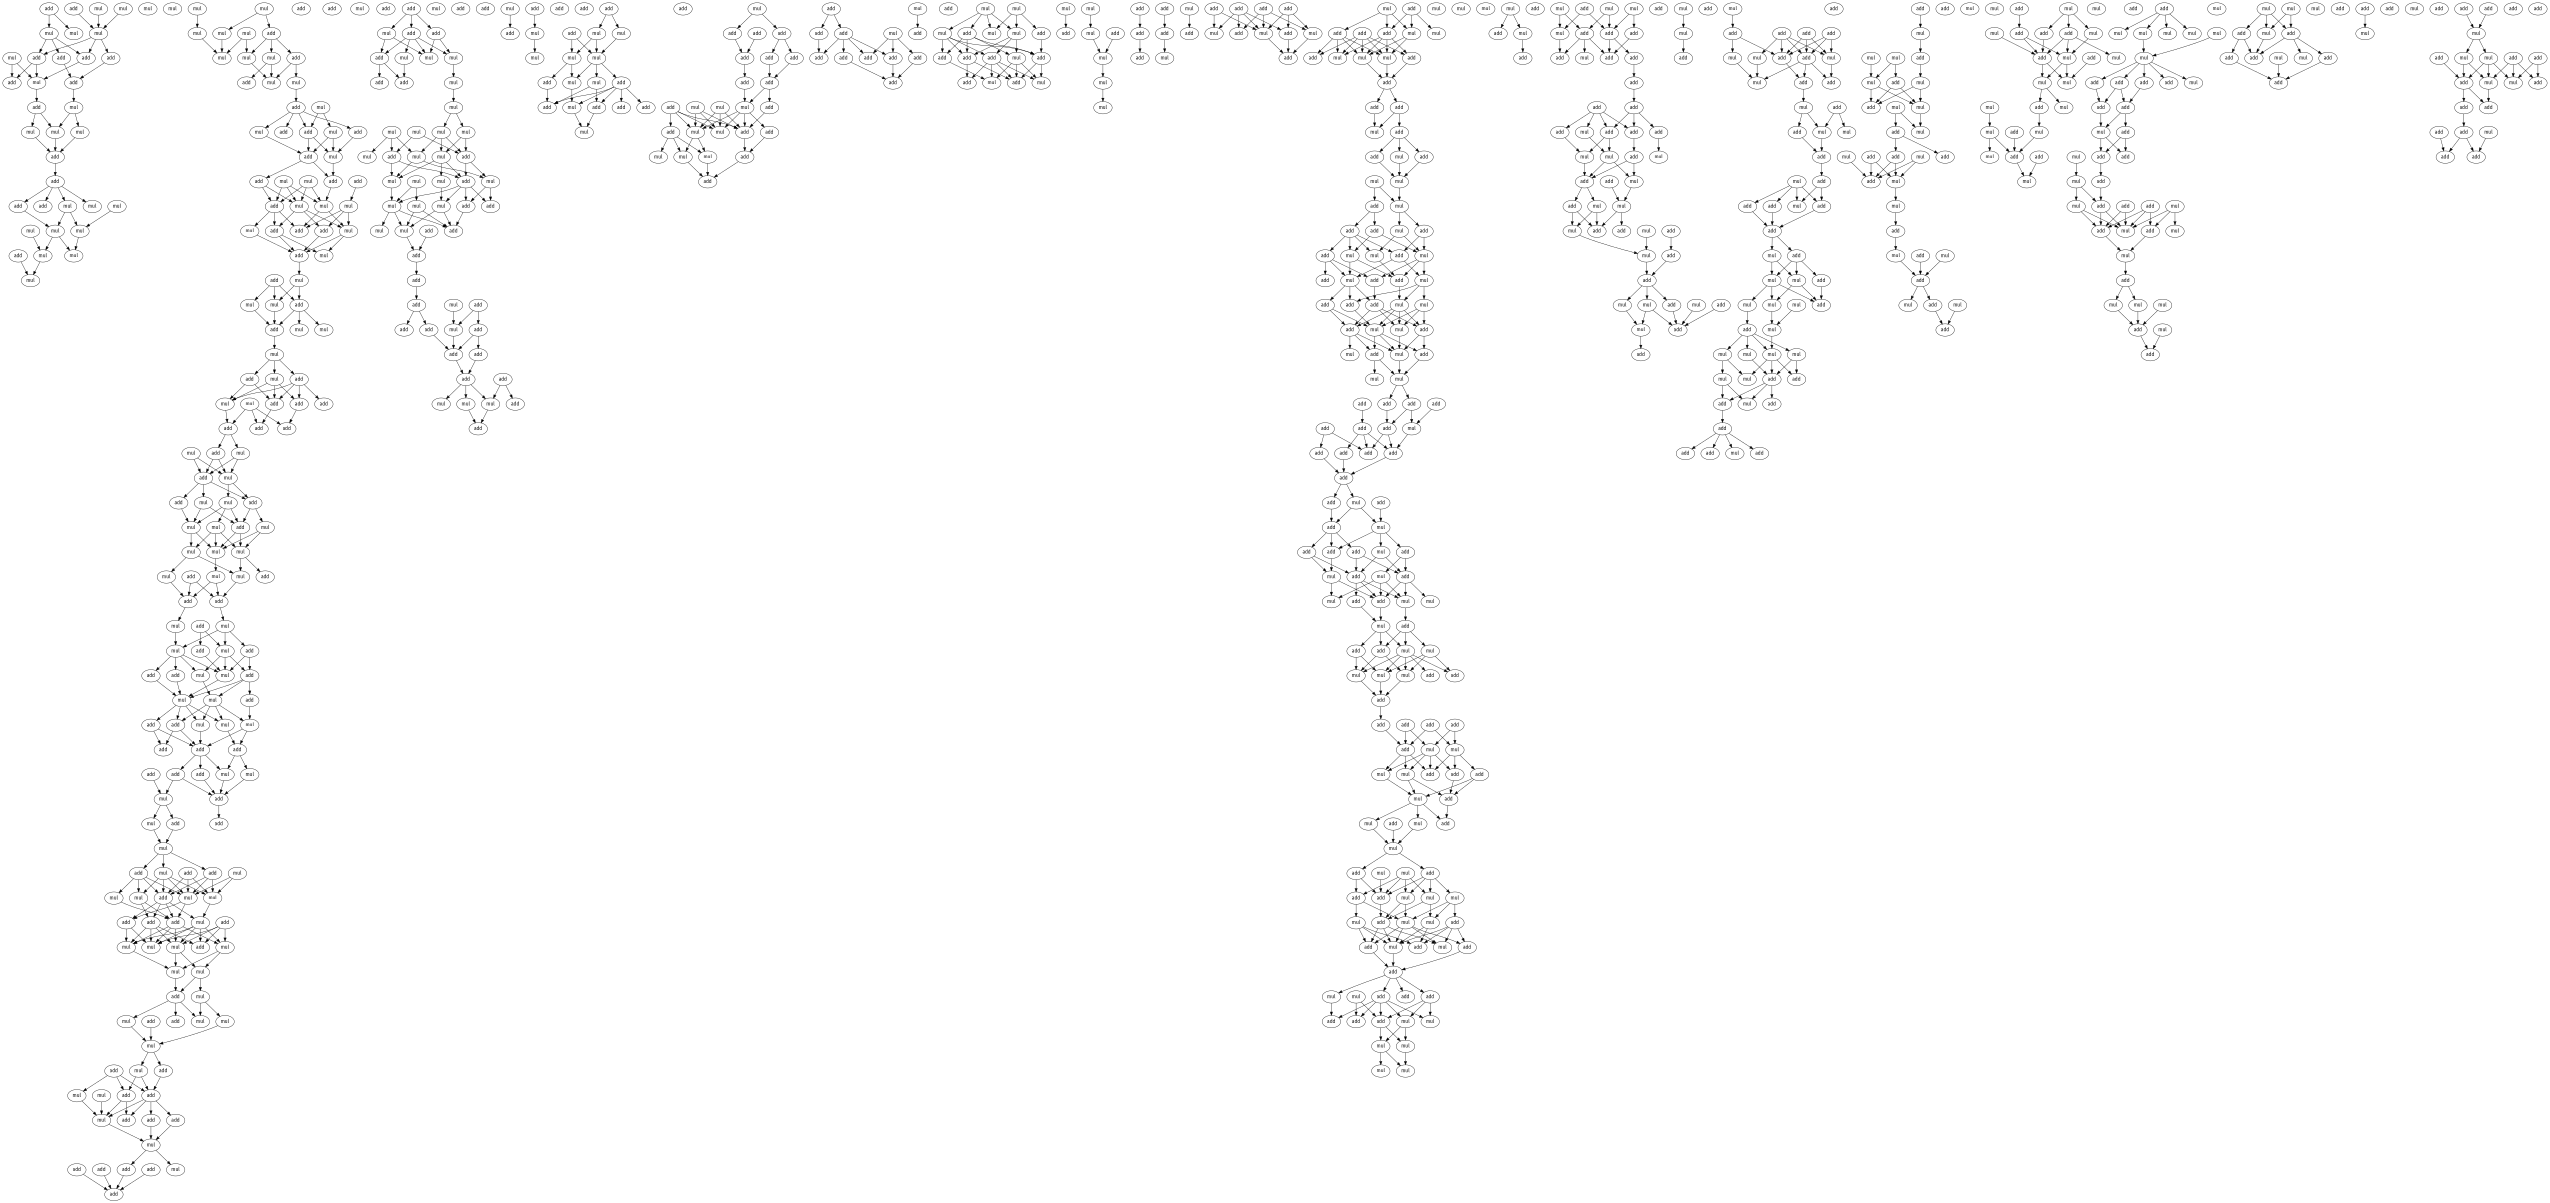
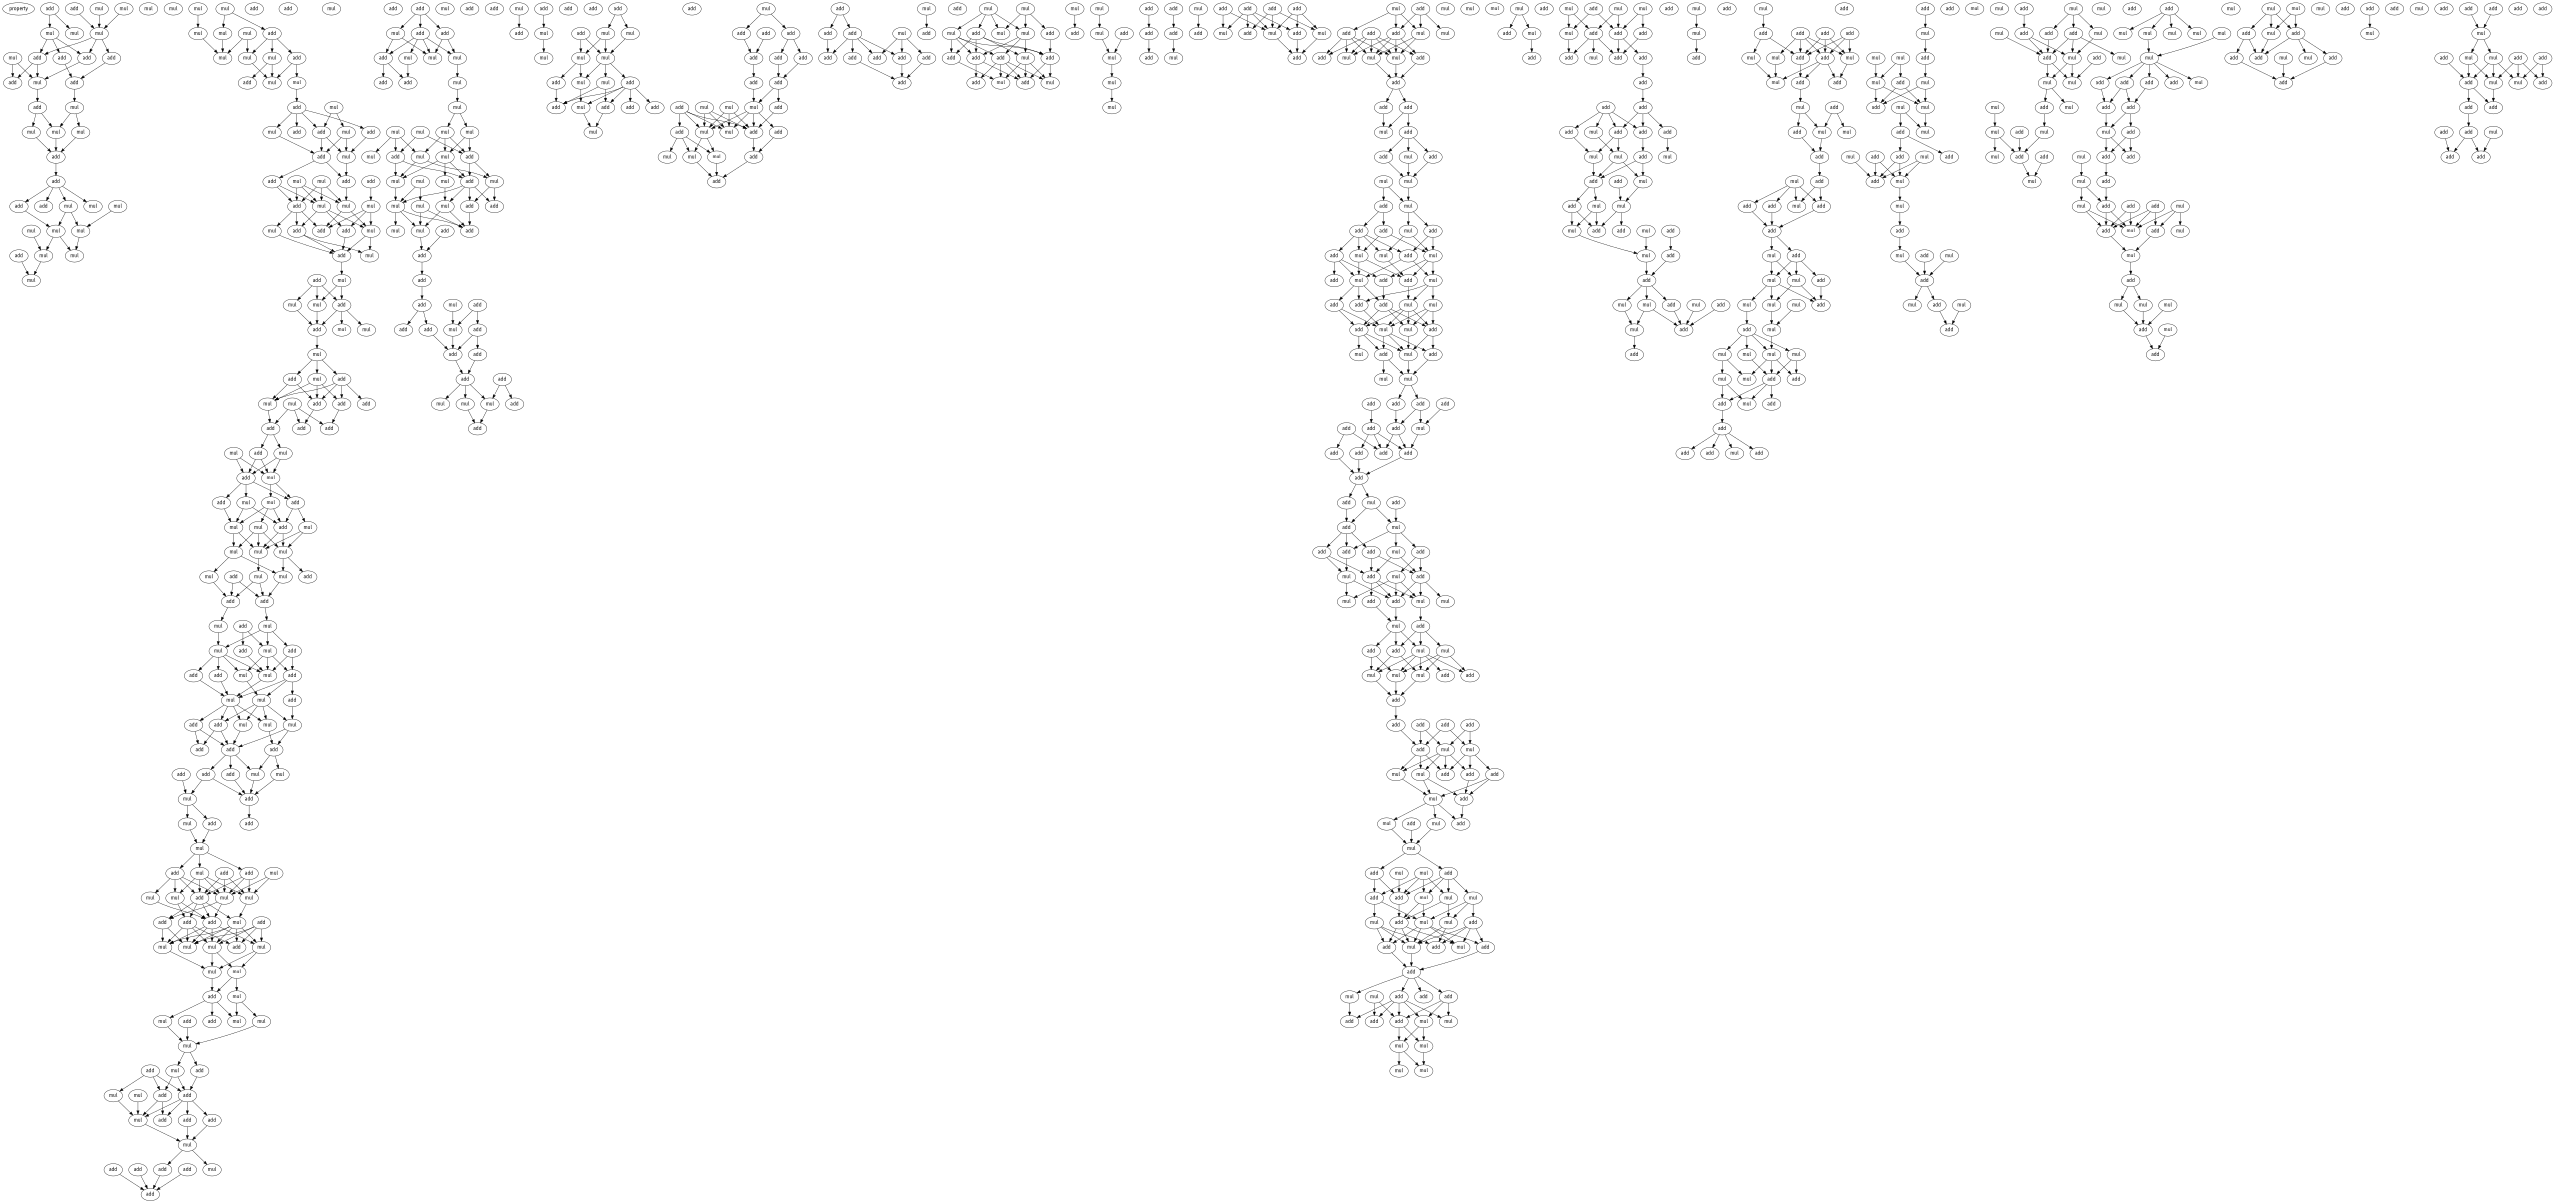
none -> (19, 9)
